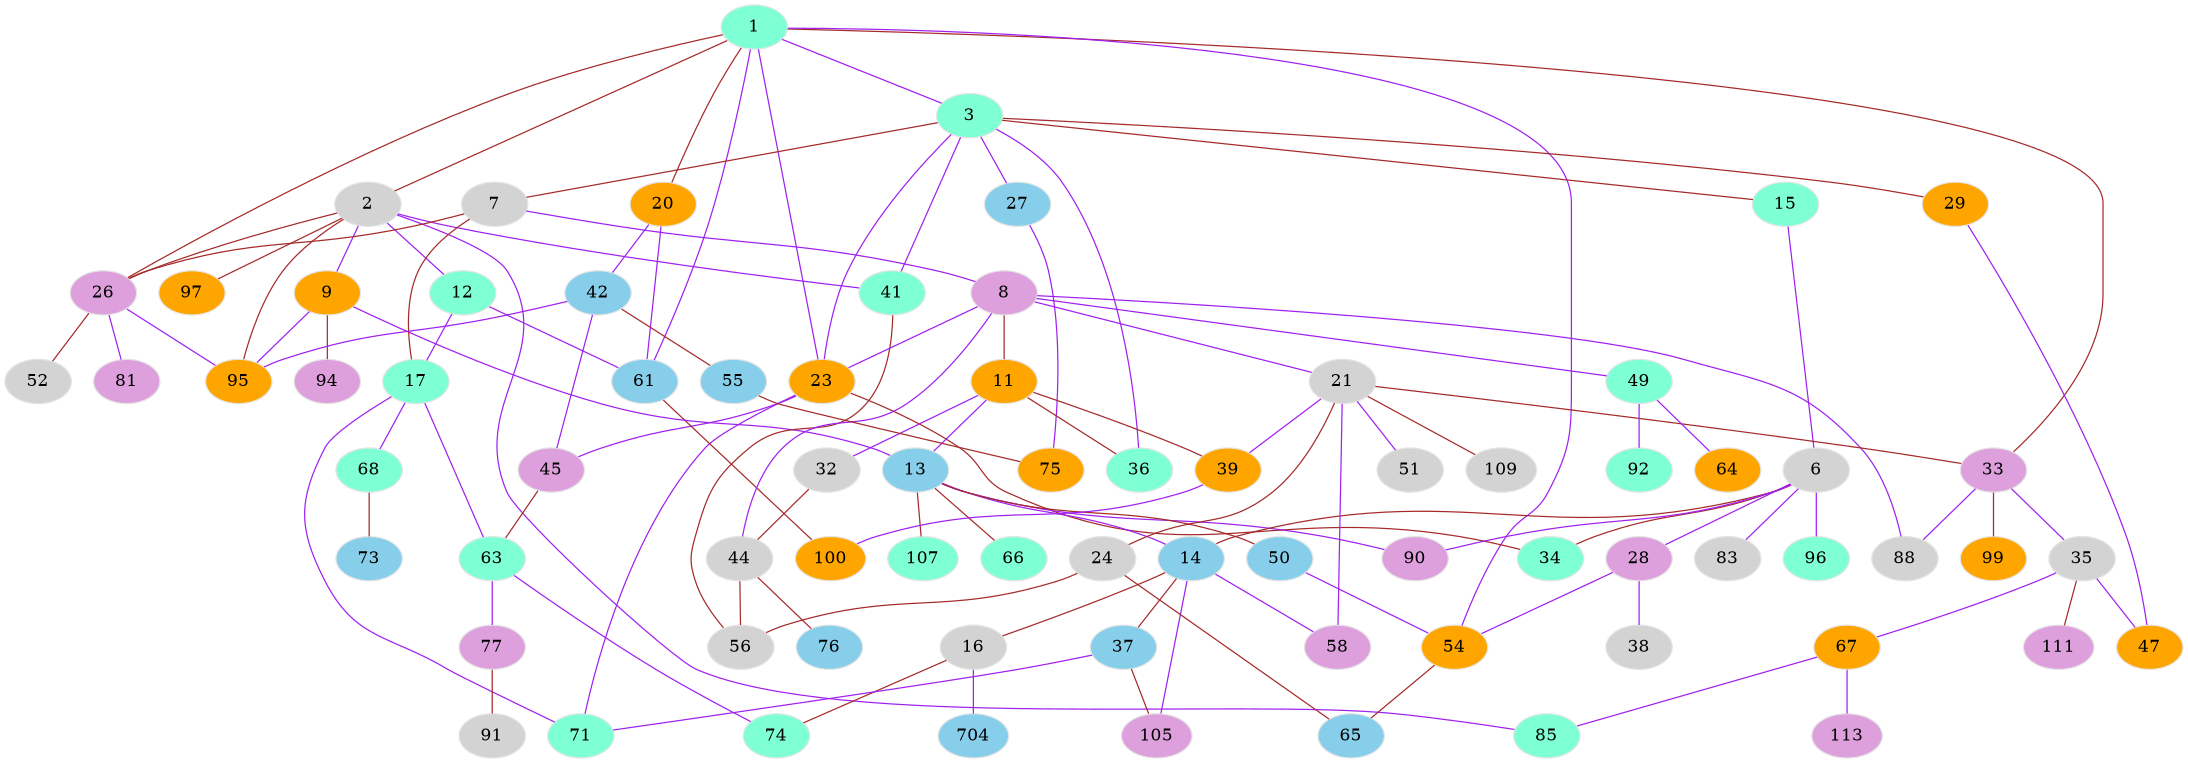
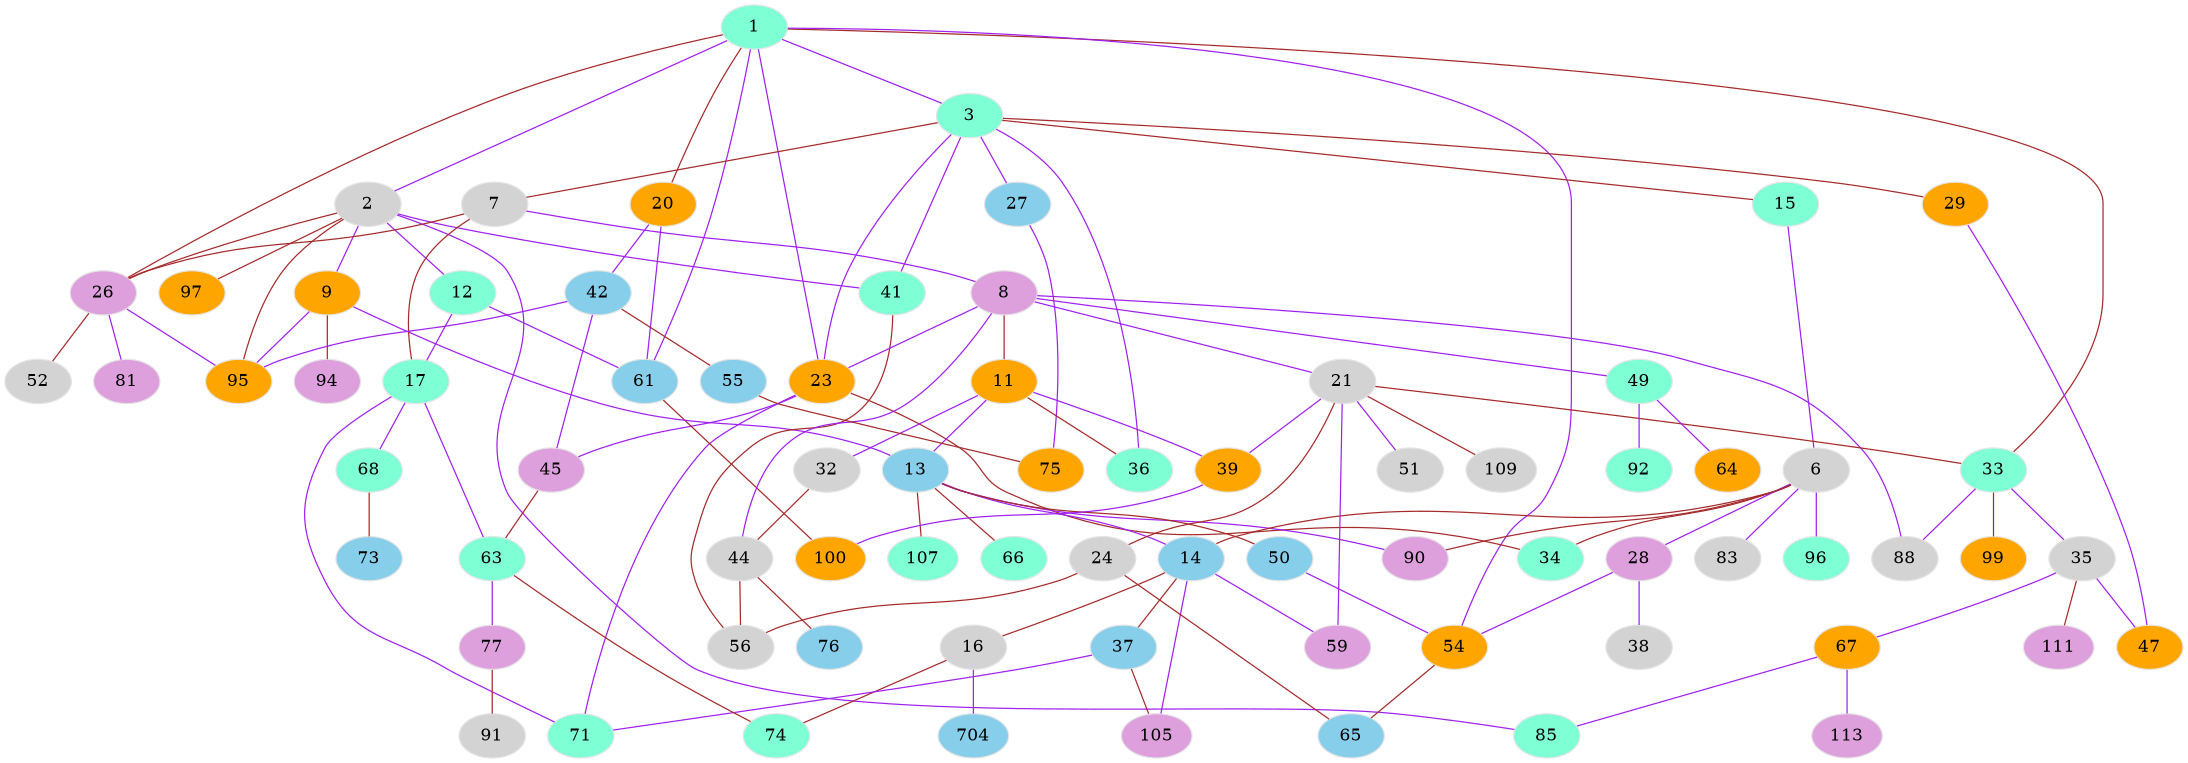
(561, 116) -> (561, 116)
(1118, 422) -> (1118, 422)
(1993, 470) -> (1993, 470)
(1584, 525) -> (1584, 525)
(1338, 647) -> (1338, 647)
(630, 653) -> (630, 653)
